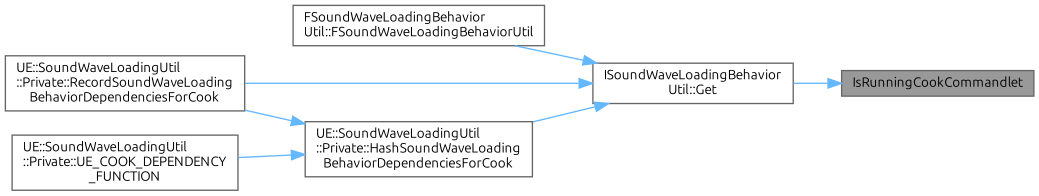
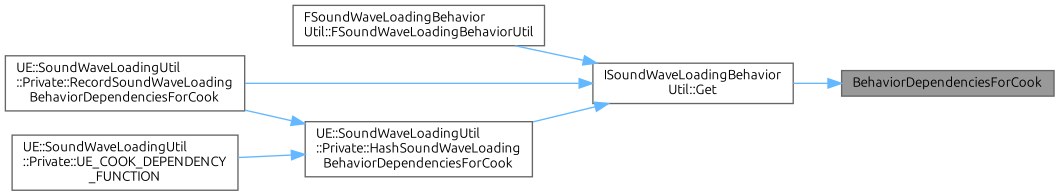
(938, 83) -> (948, 83)
